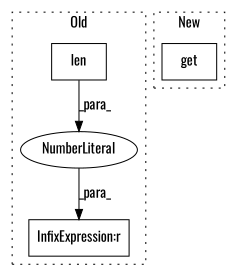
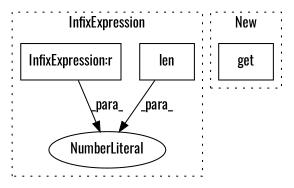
(79, 24) -> (107, 24)
(79, 189) -> (87, 101)
